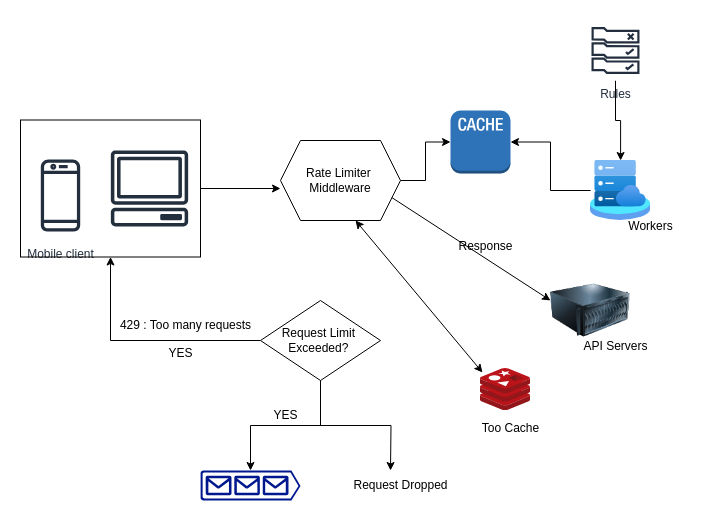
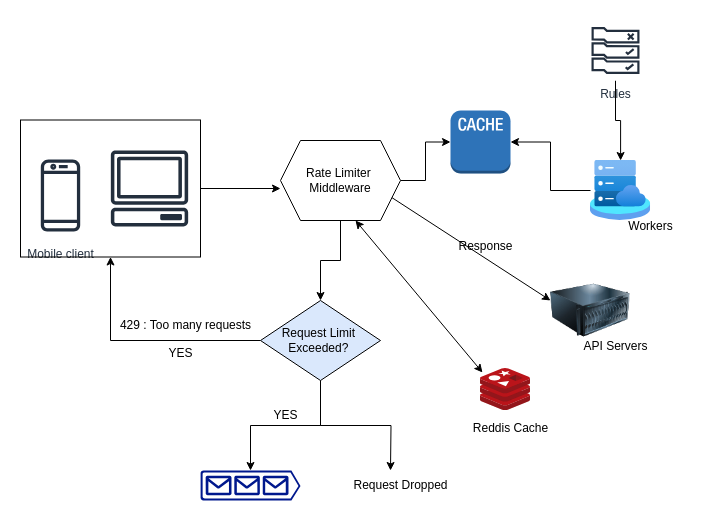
none -> (335, 261)
(321, 341) -> (321, 341)
(511, 436) -> (511, 436)
